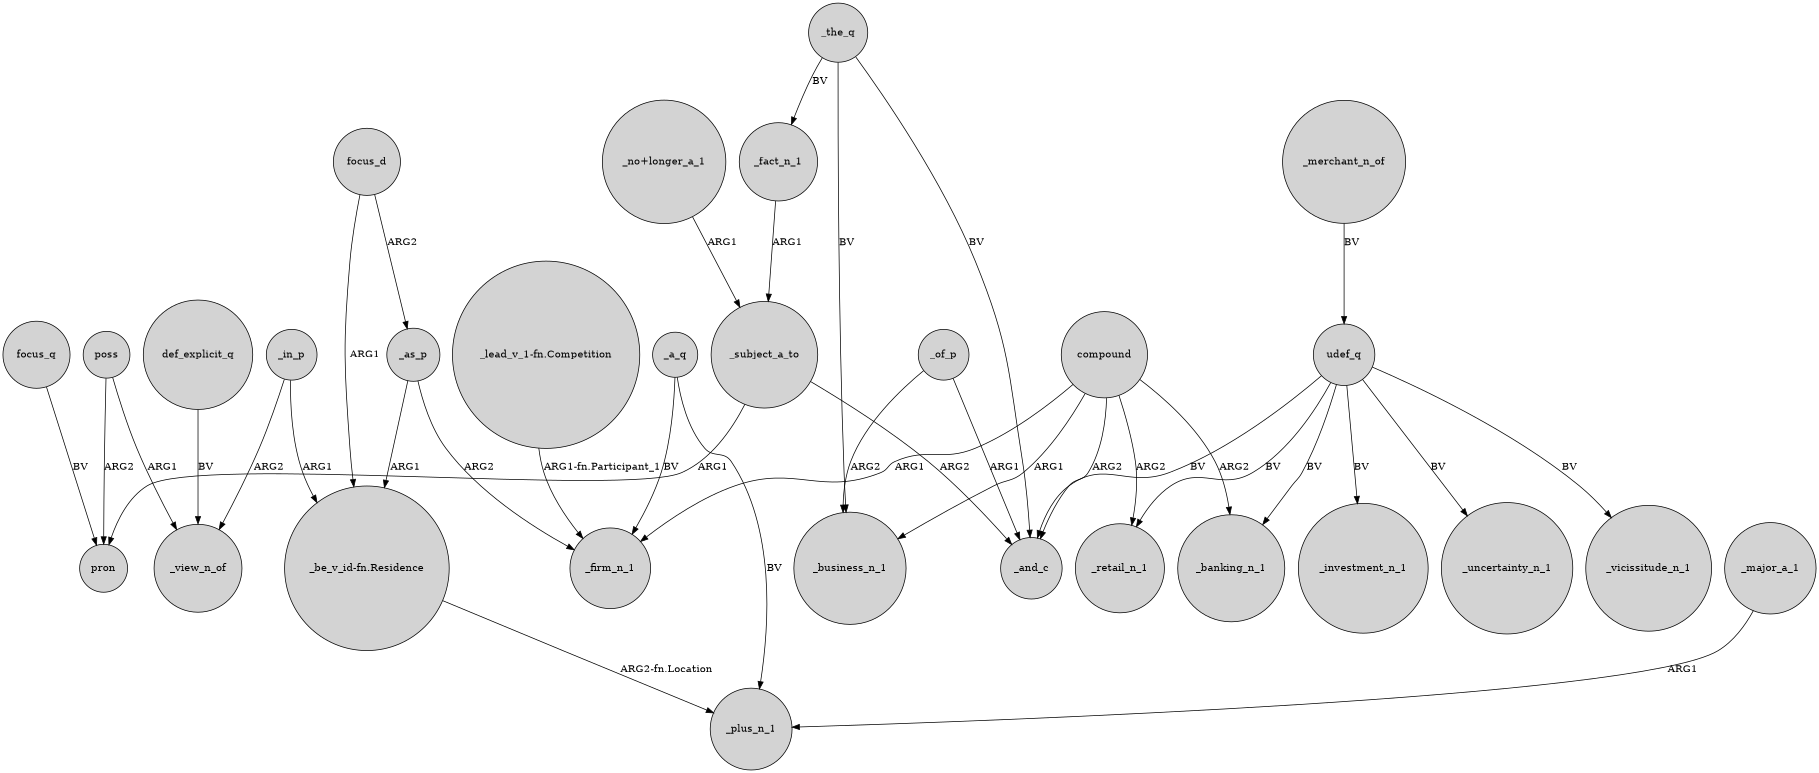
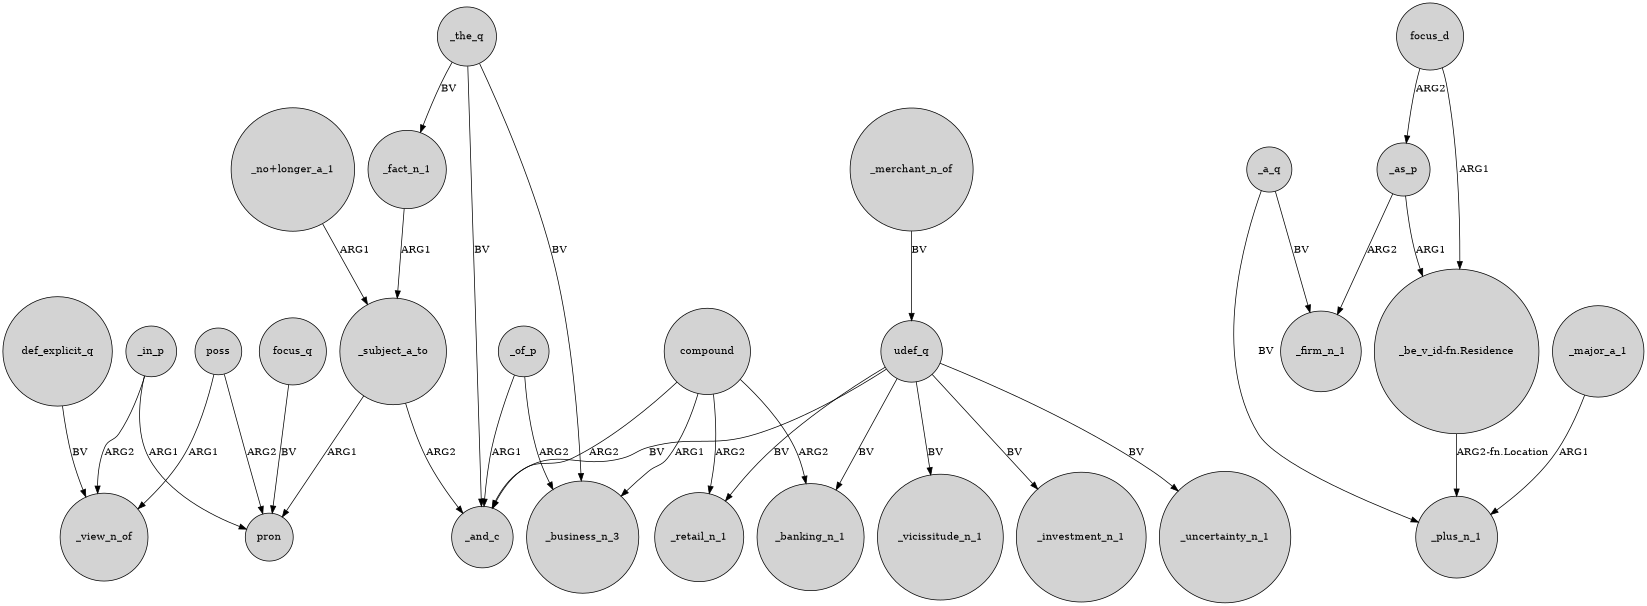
(546, 355) -> none
(295, 440) -> (158, 471)
(865, 478) -> none
(850, 568) -> (583, 537)
